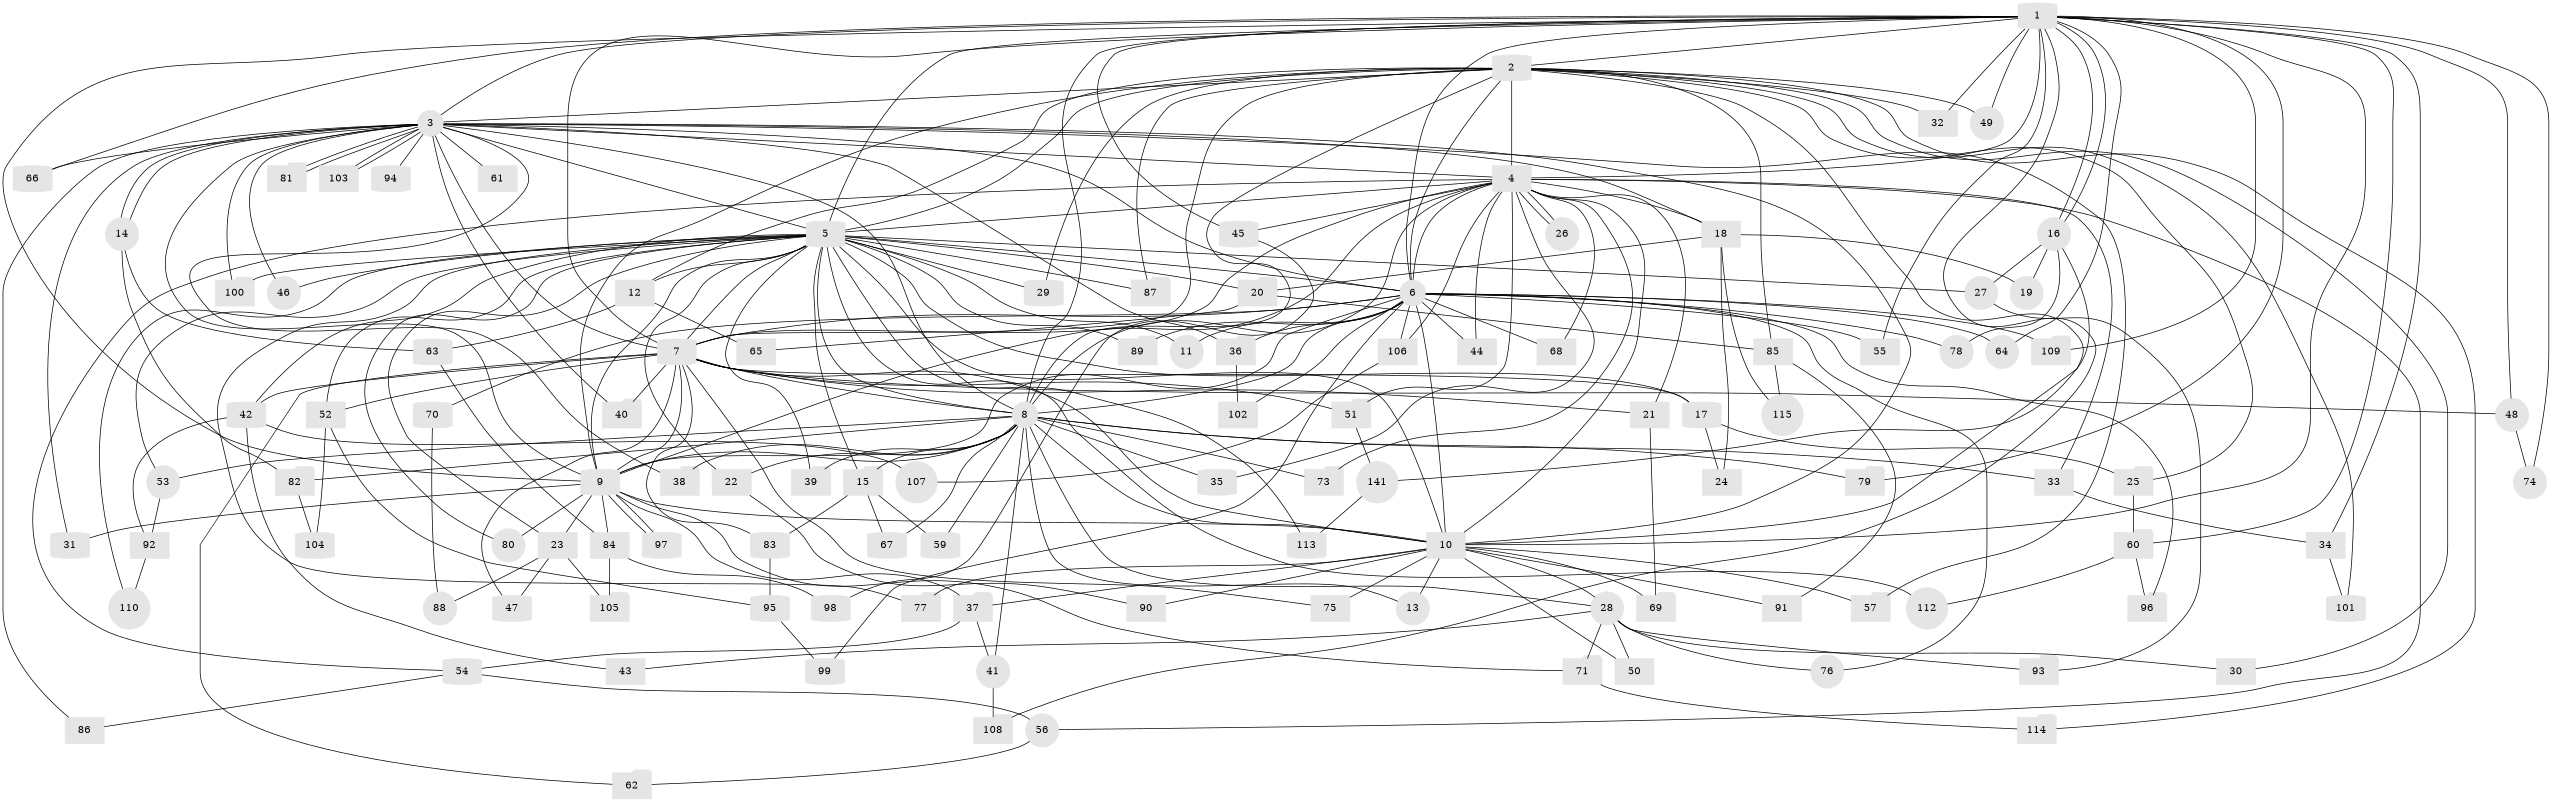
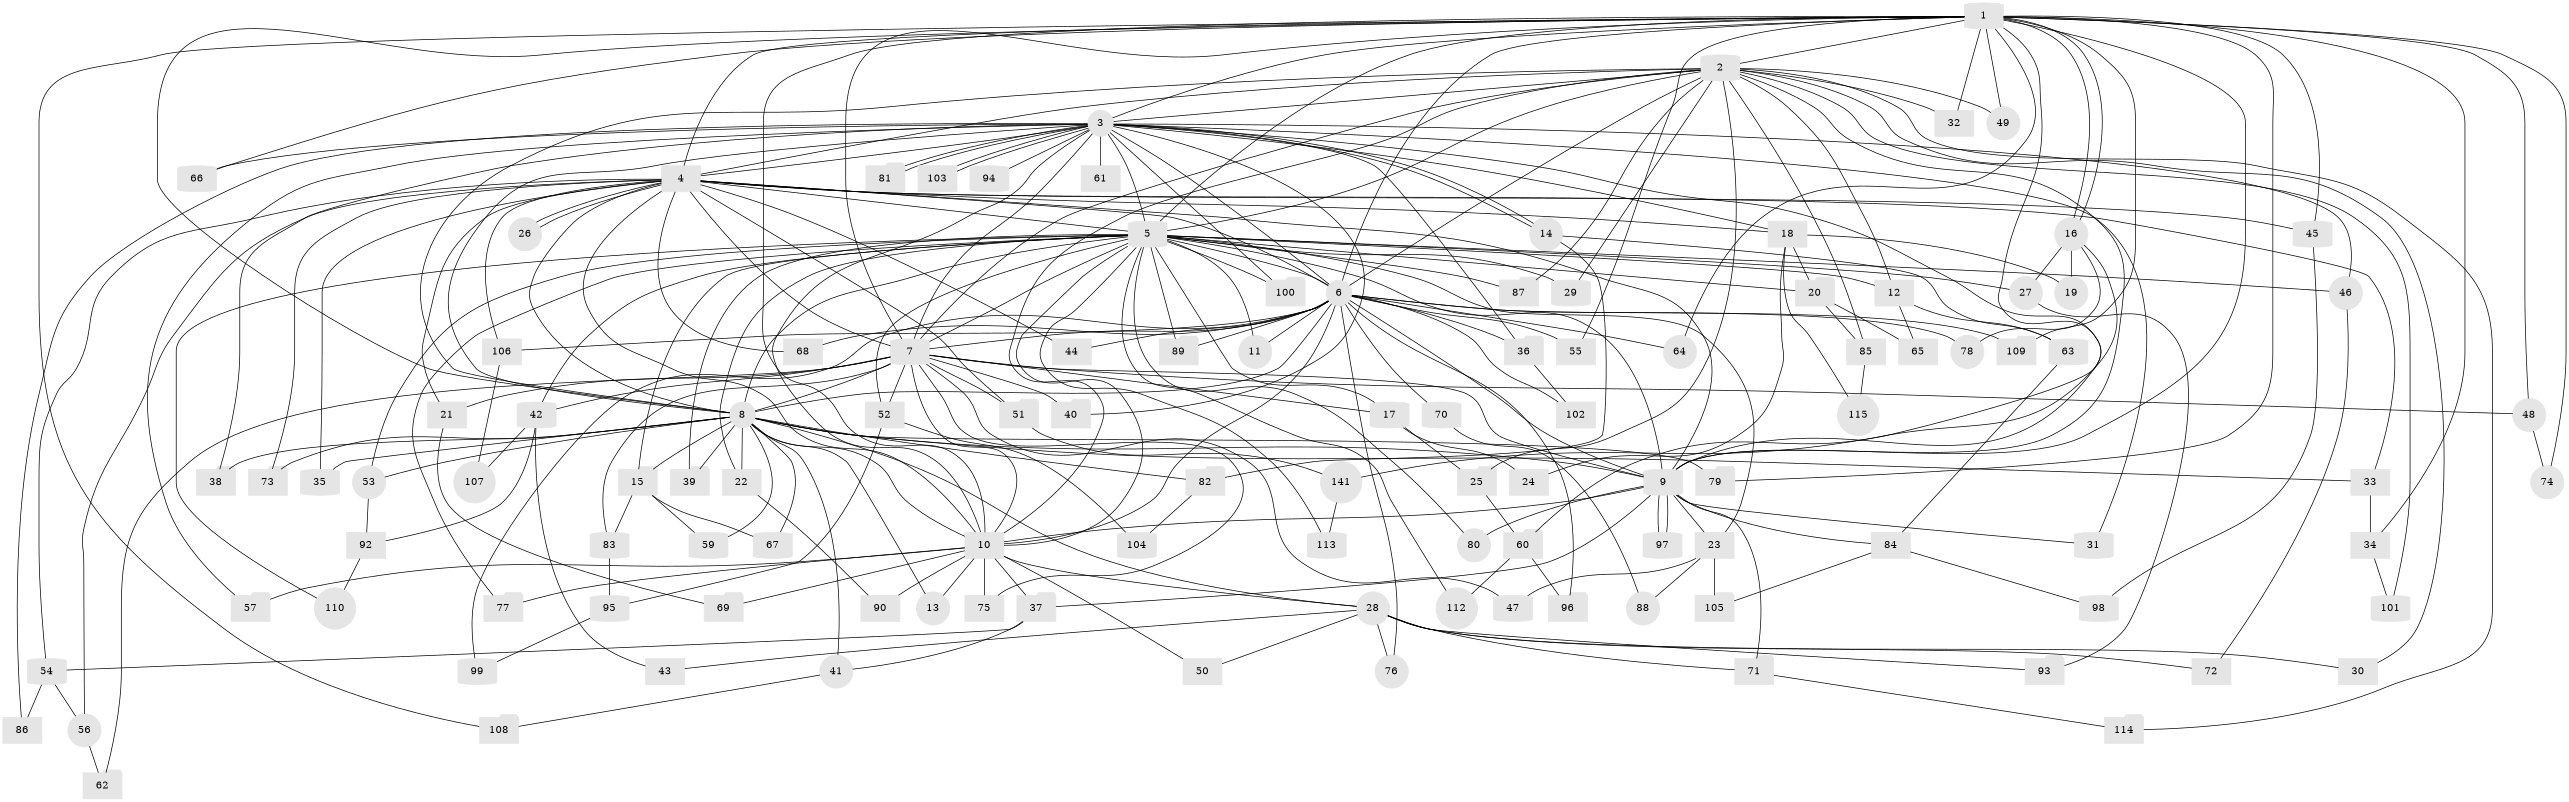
(1782, 608) -> none
none -> (2211, 672)
